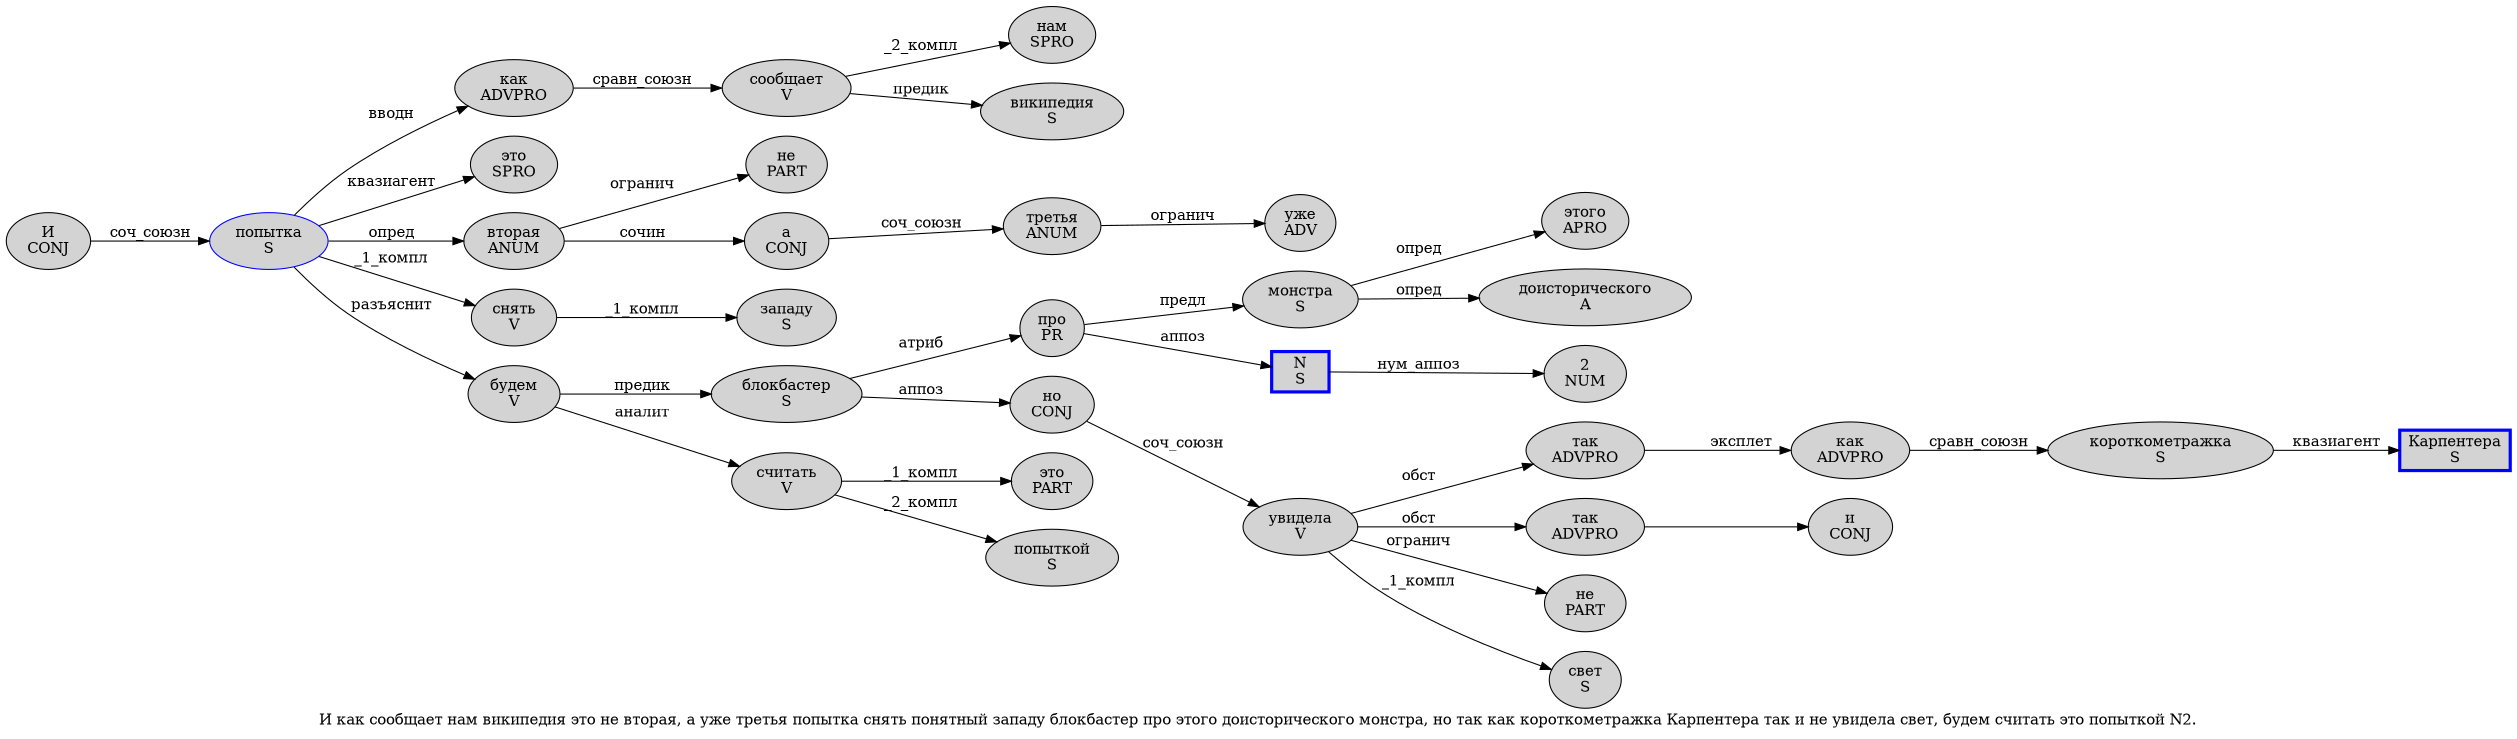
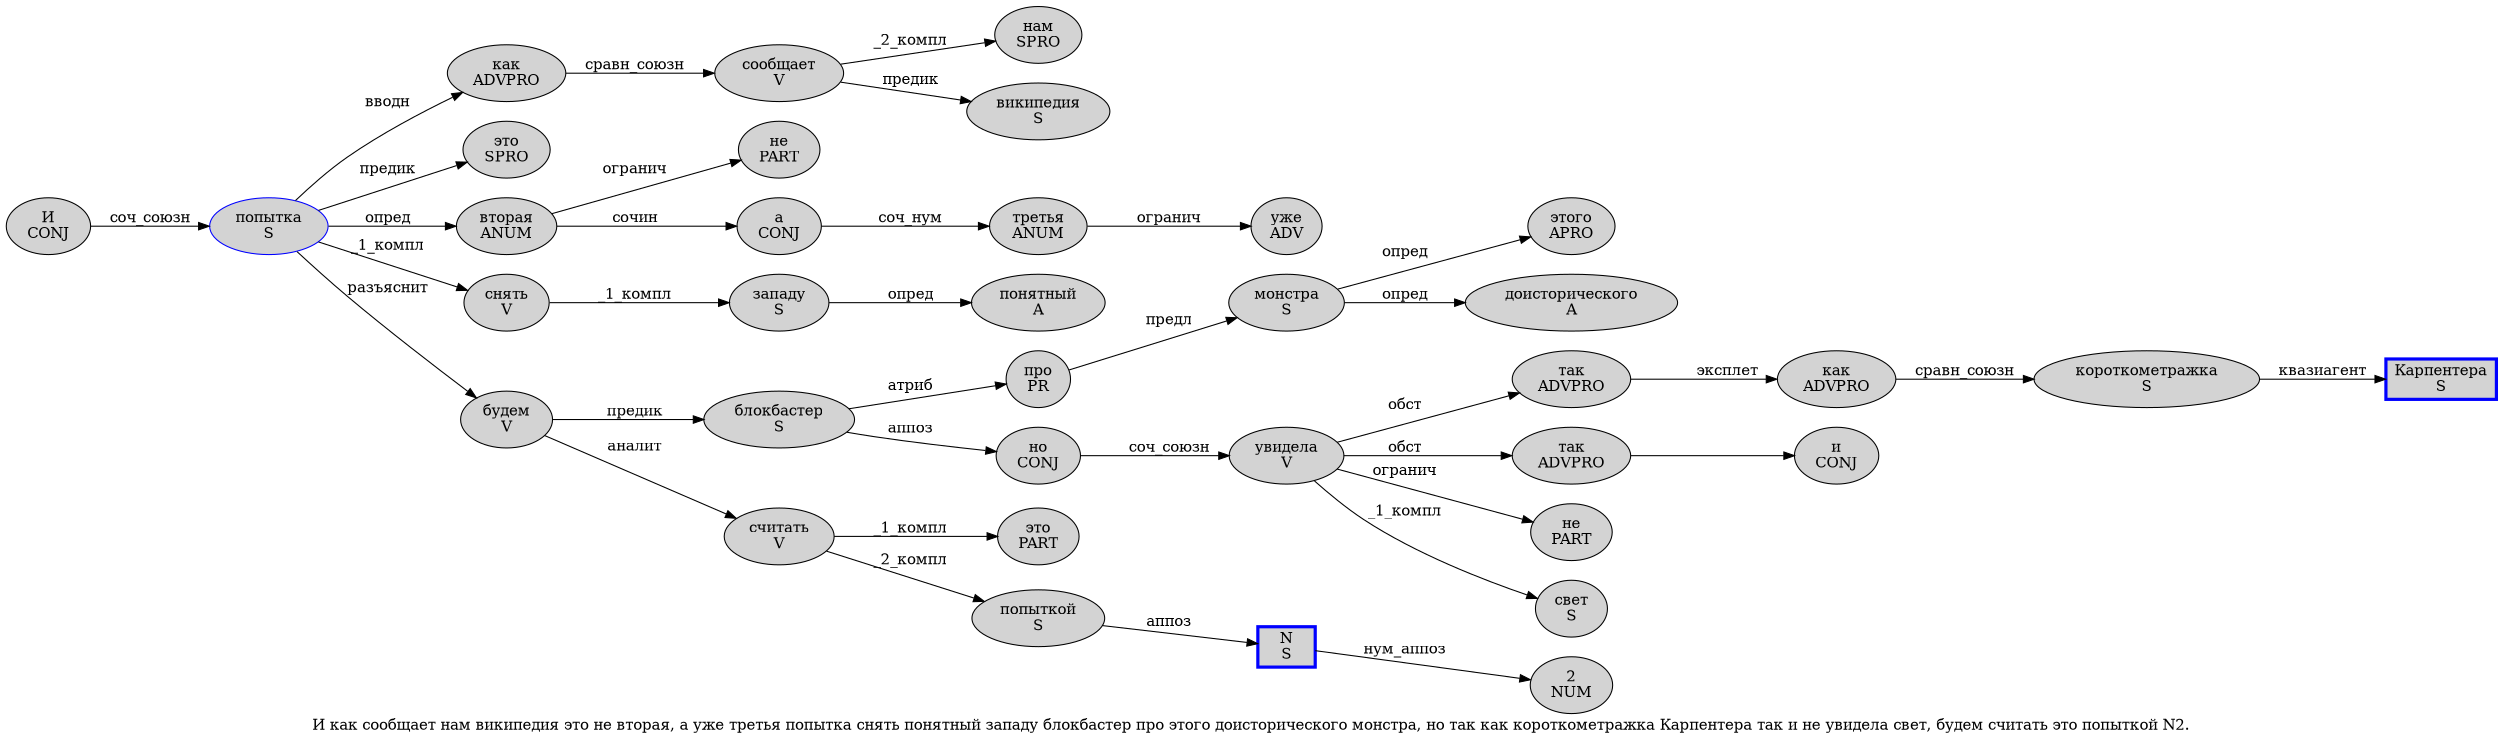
(391, 182) -> (388, 169)
(921, 224) -> (911, 218)
none -> (1038, 303)
(1172, 349) -> (1175, 634)
